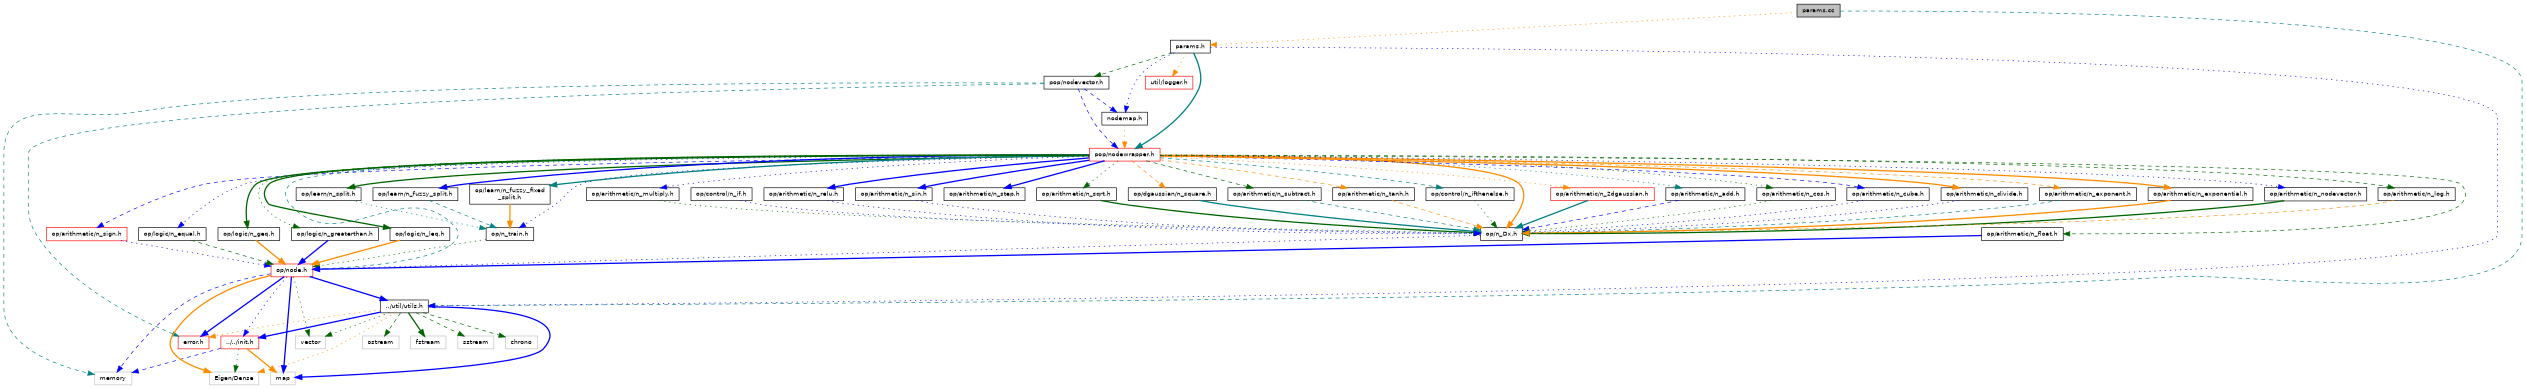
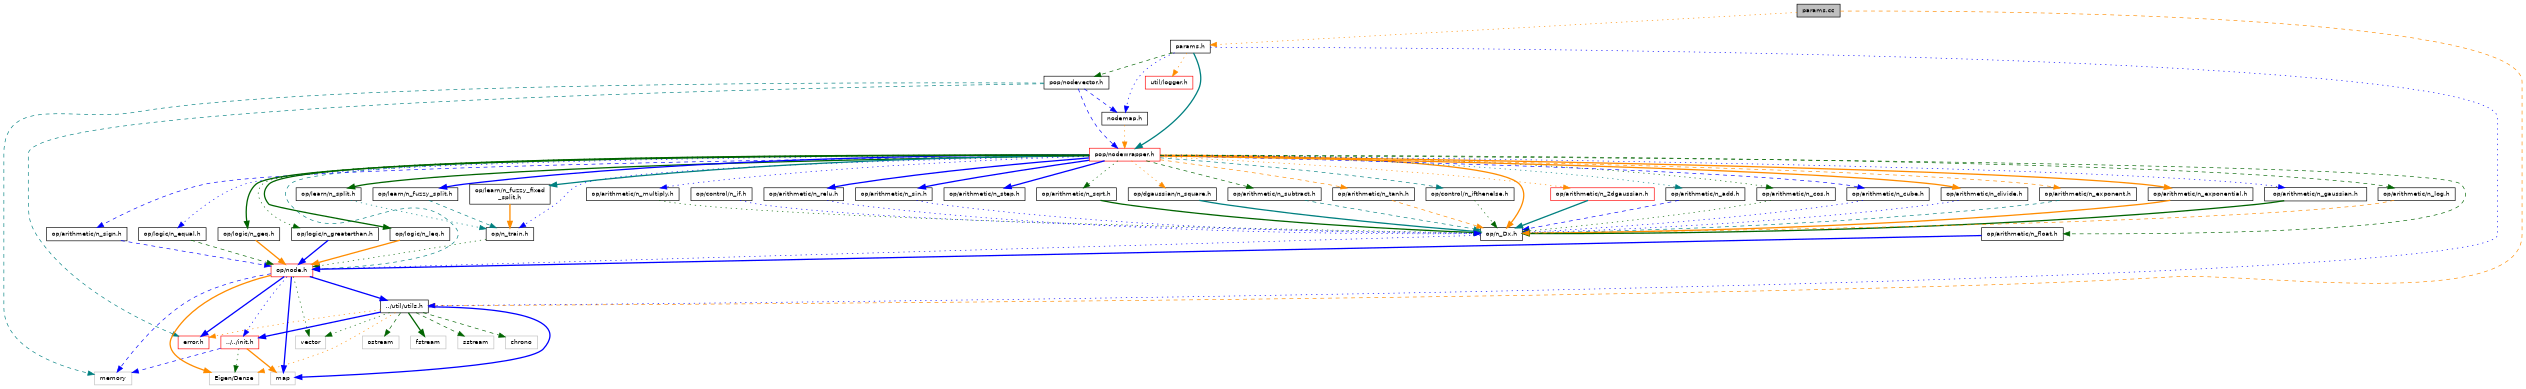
(1146, 172) -> (1146, 172)
(2316, 194) -> (2316, 194)
(87, 234) -> (87, 234)
(193, 253) -> (193, 253)
(1912, 287) -> (1912, 287)
